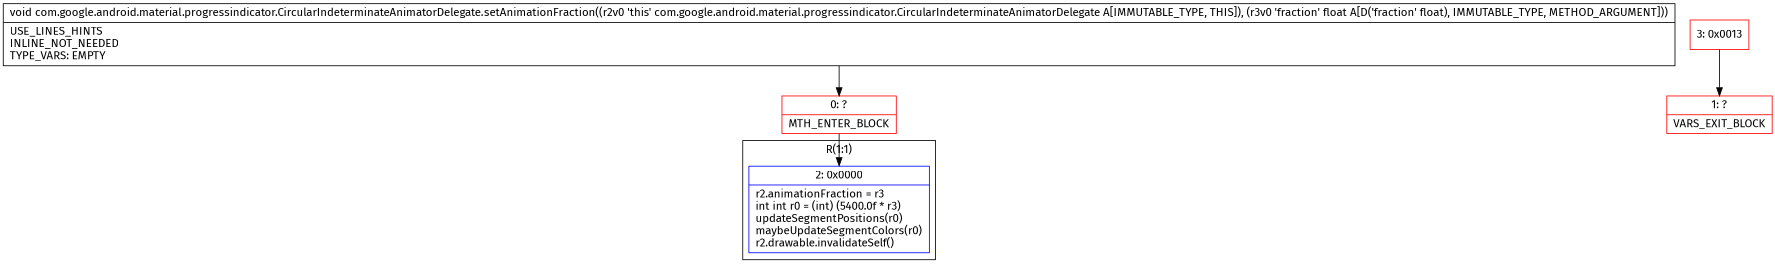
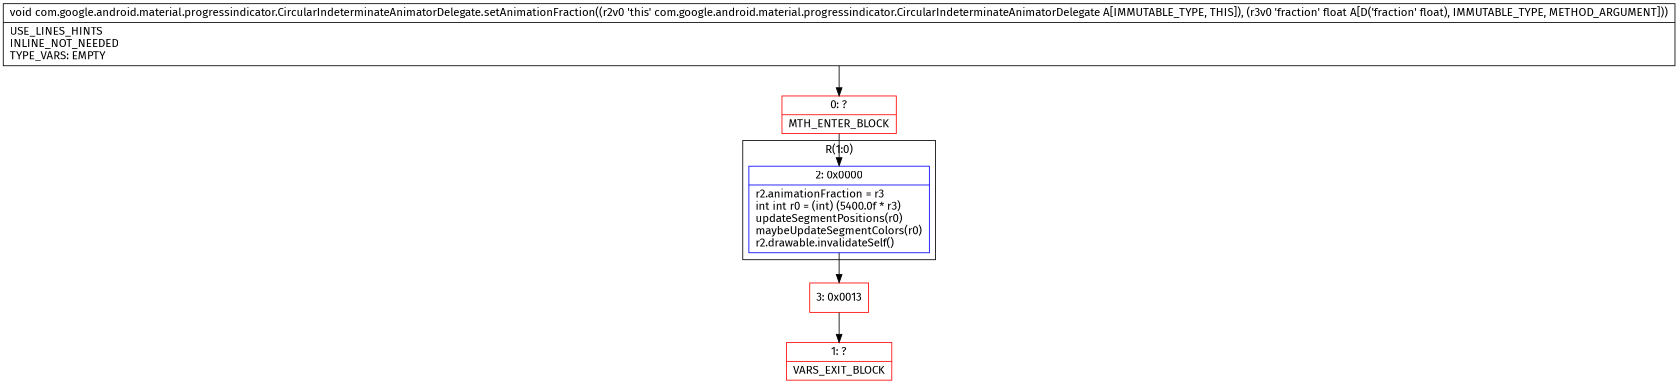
(839, 150) -> (839, 150)
none -> (839, 265)
